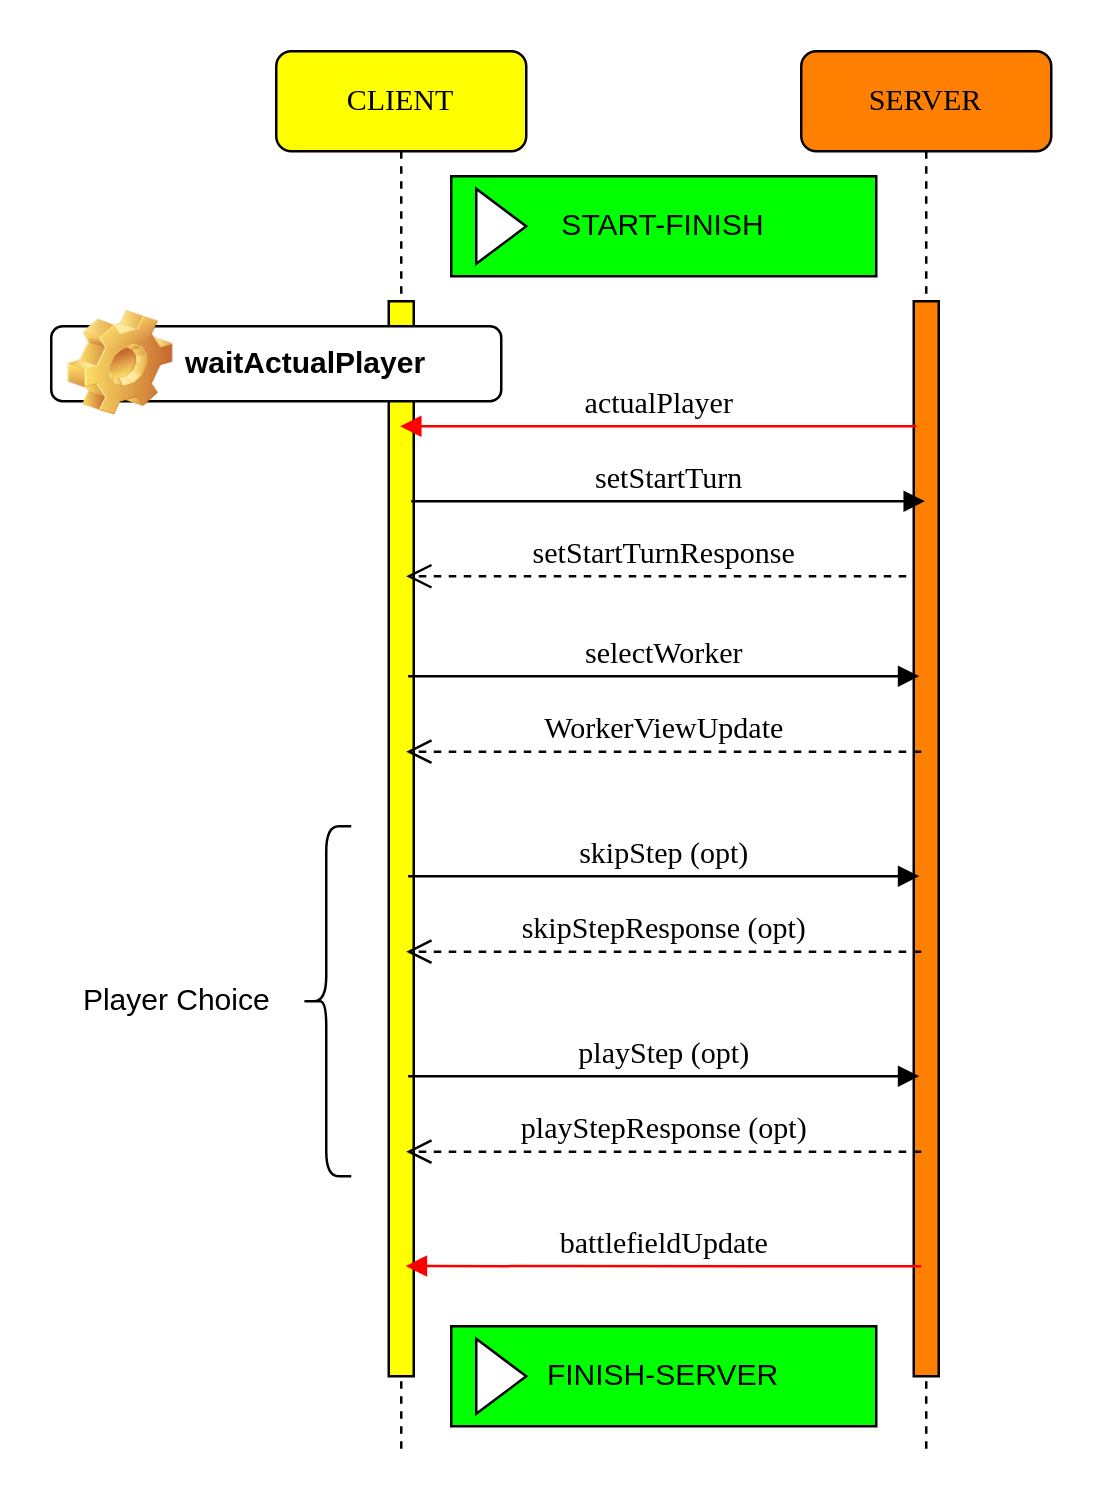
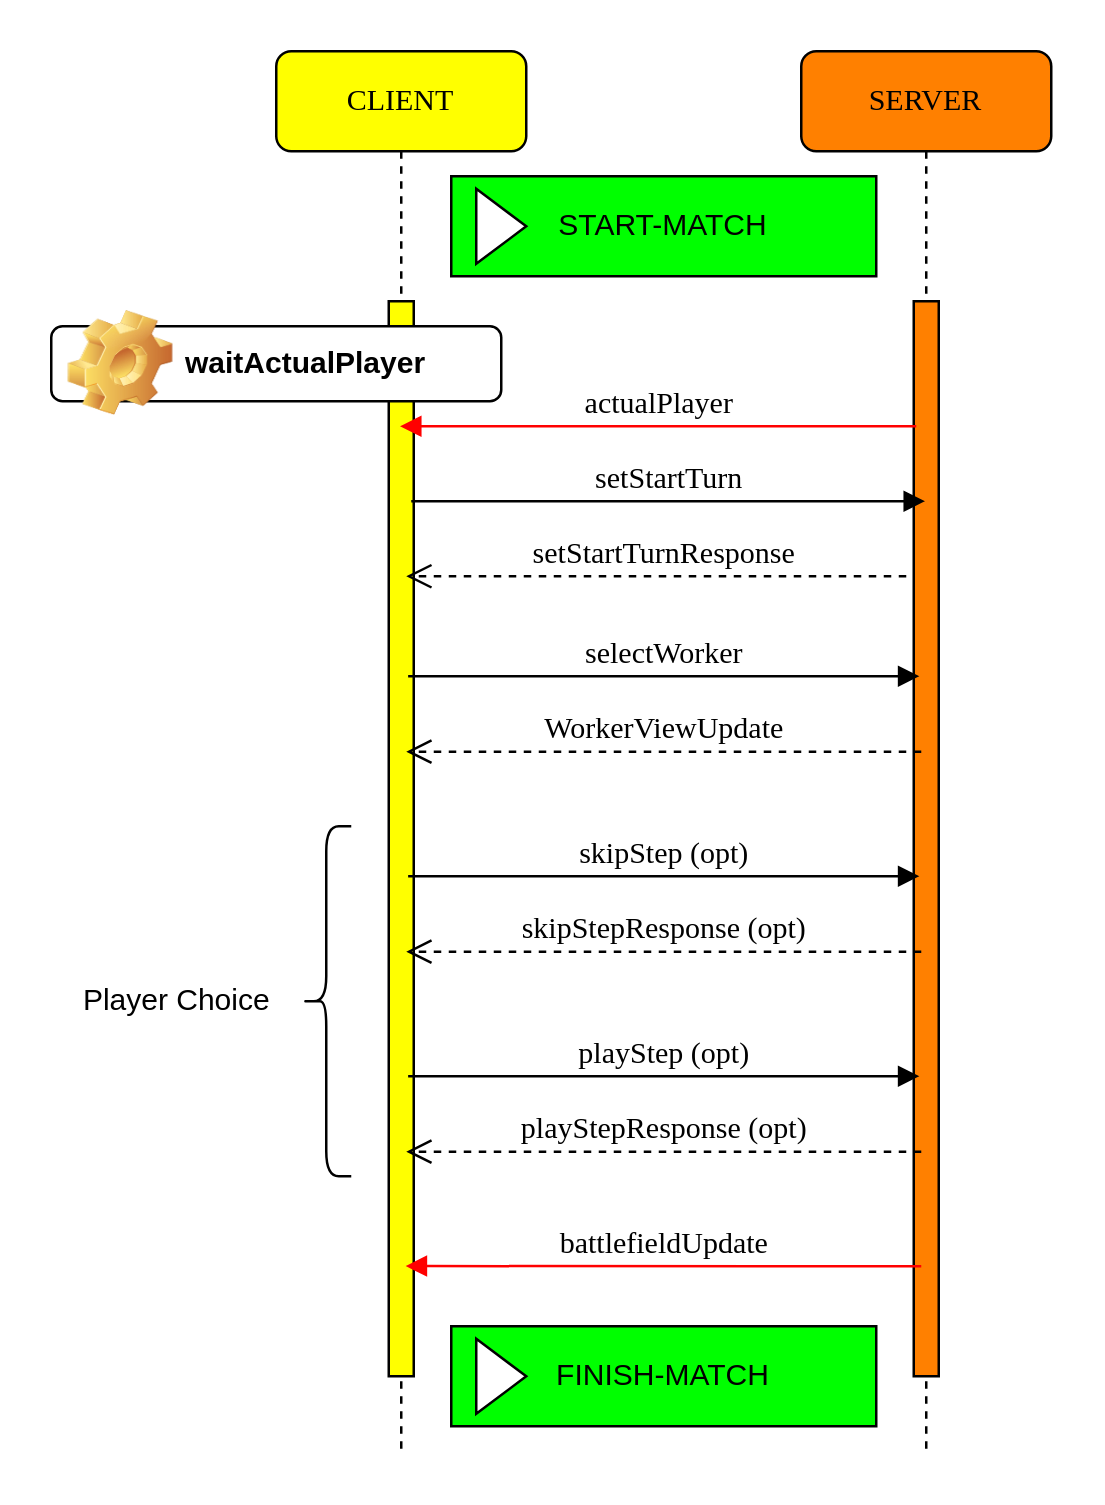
(664, 226) -> (664, 226)
(664, 1376) -> (664, 1376)
